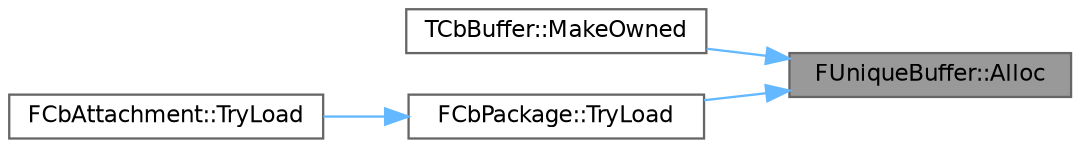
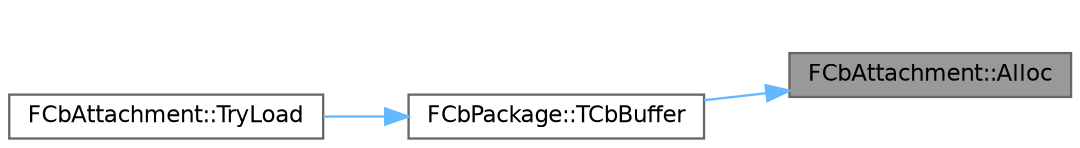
(556, 31) -> none
(930, 75) -> (930, 75)
(556, 117) -> (556, 117)
